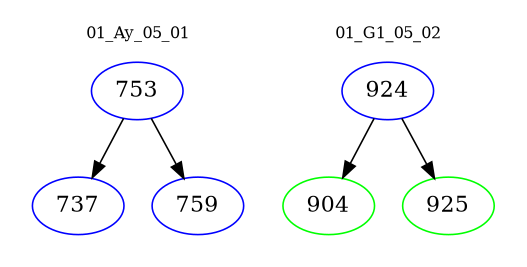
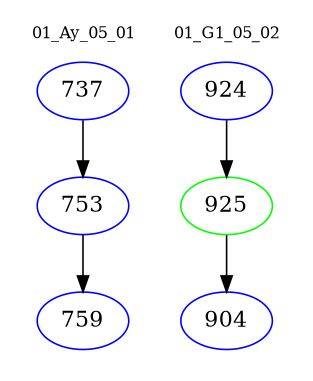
(112, 141) -> (83, 141)
(362, 141) -> (227, 255)
(329, 206) -> (227, 321)
